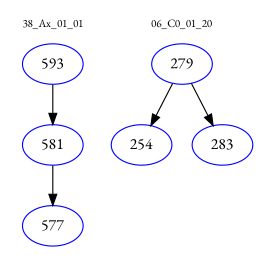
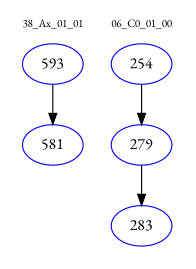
(182, 24) -> (142, 24)
(164, 99) -> (142, 99)
(53, 226) -> none
